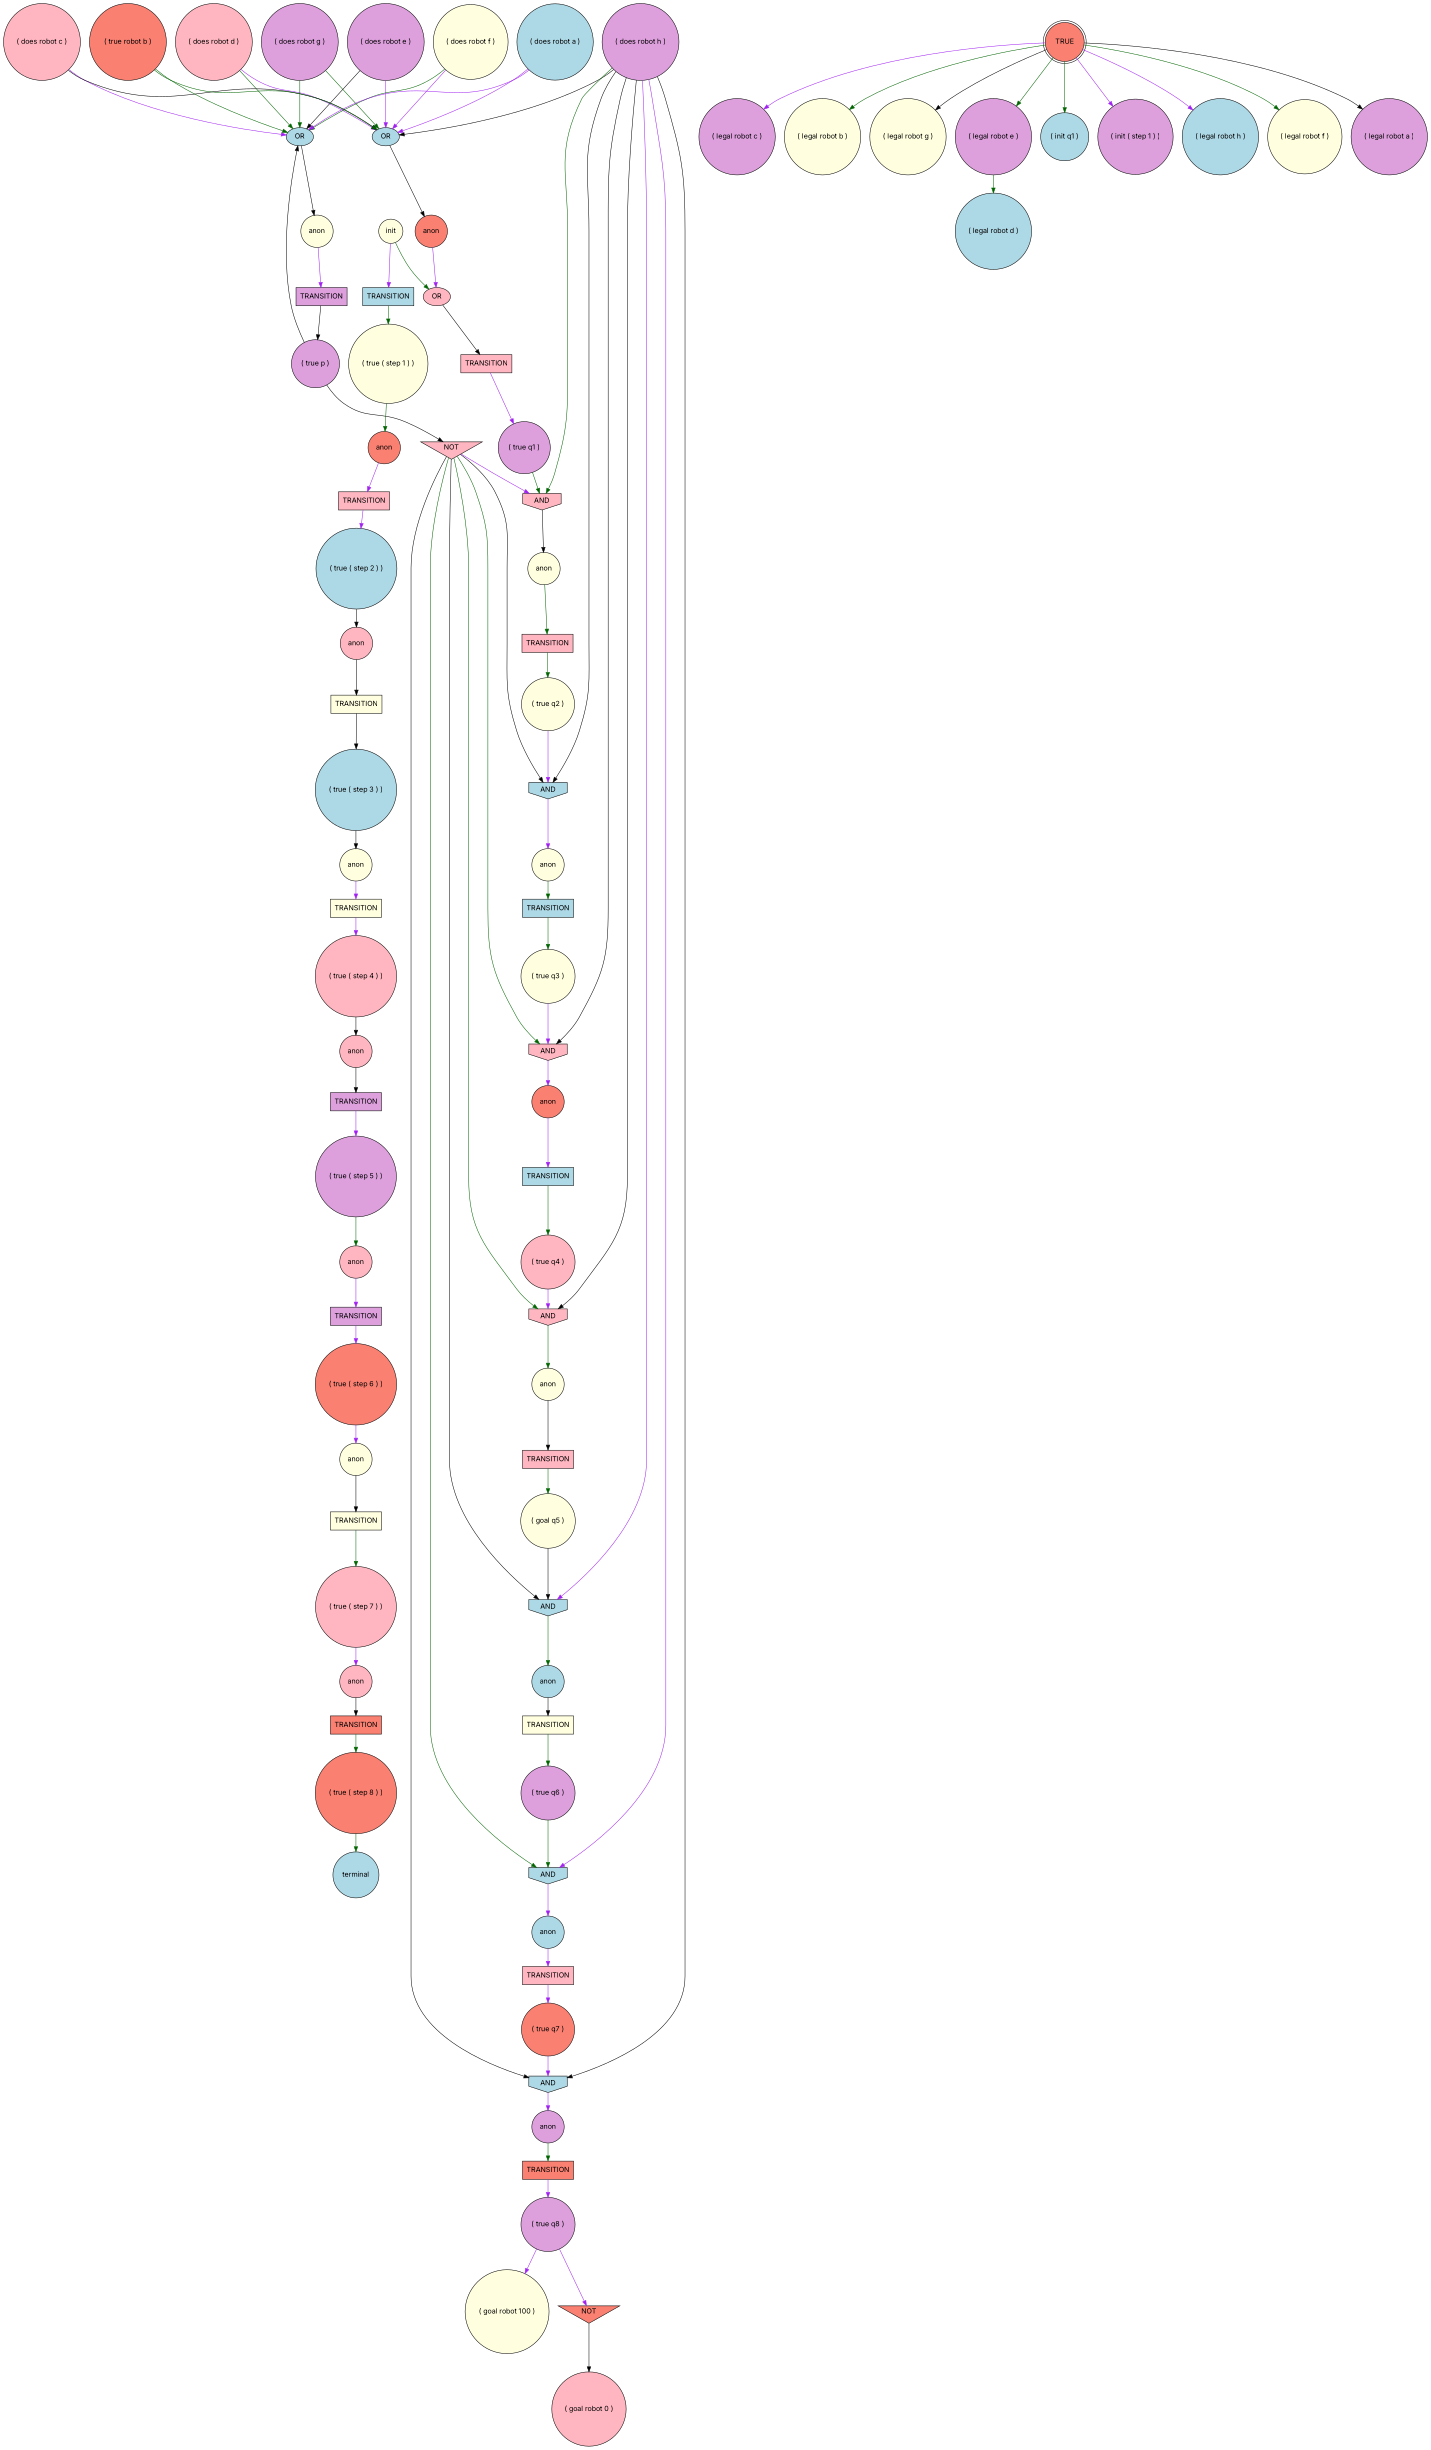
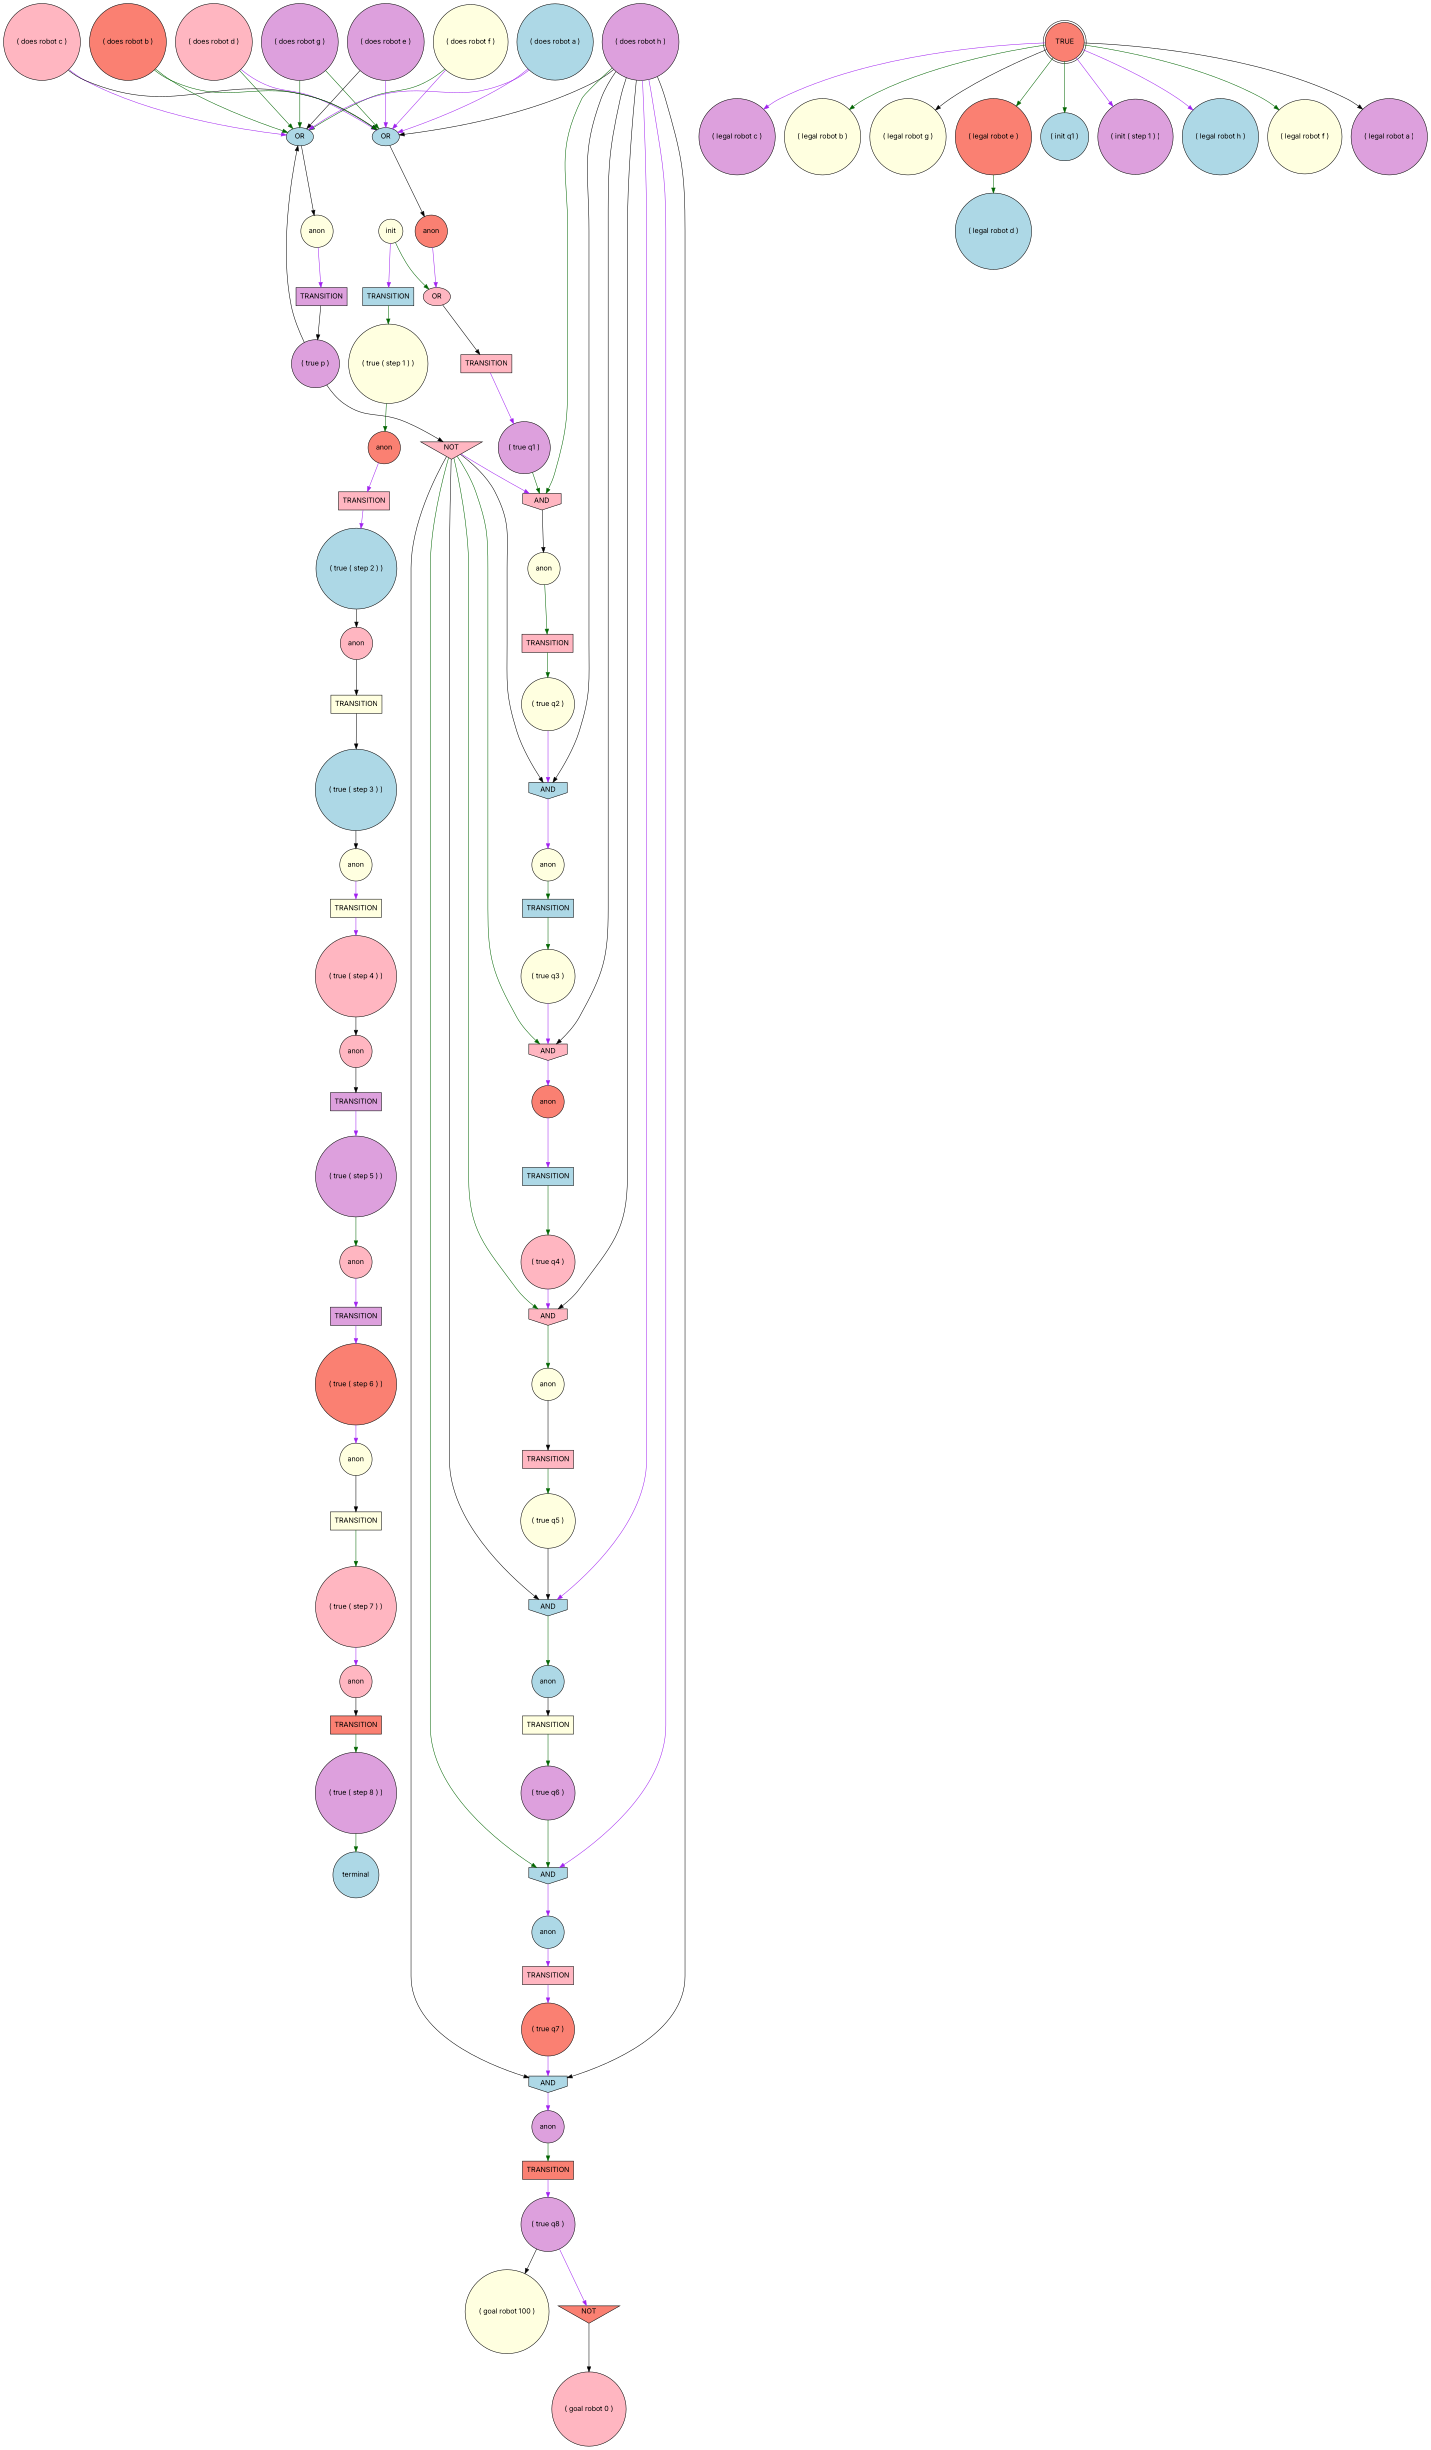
(128, 42) -> (128, 42)
(993, 137) -> (993, 137)
(548, 1521) -> (548, 1521)
(356, 1793) -> (356, 1793)
(532, 2259) -> (532, 2259)
